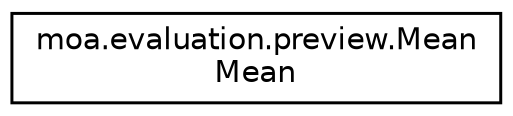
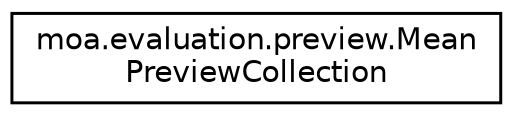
(256, 58) -> (256, 58)
